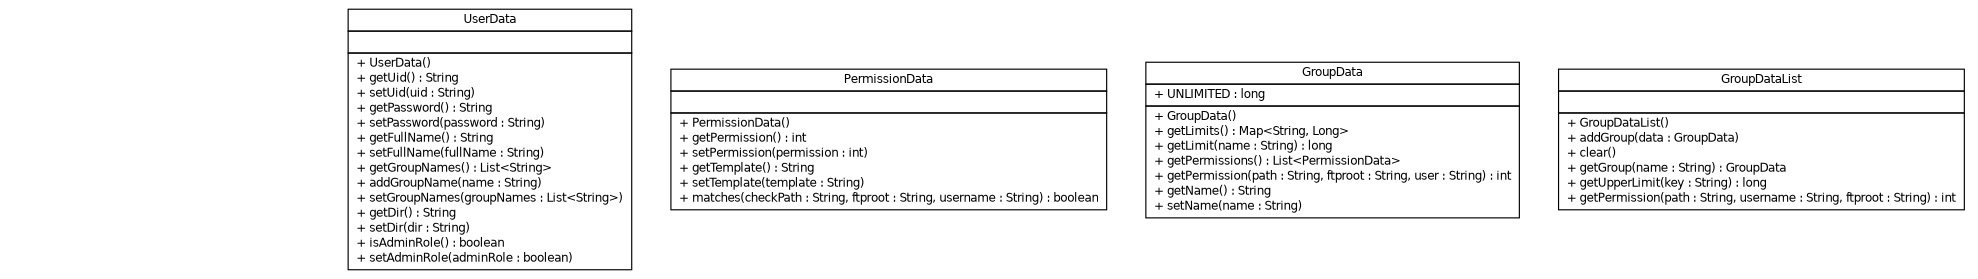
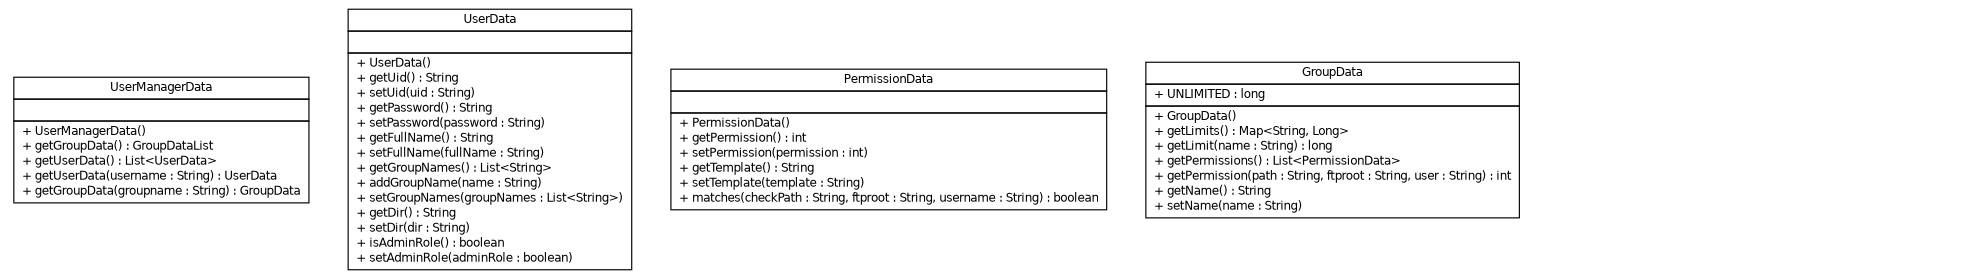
none -> (161, 139)
(1761, 139) -> none
